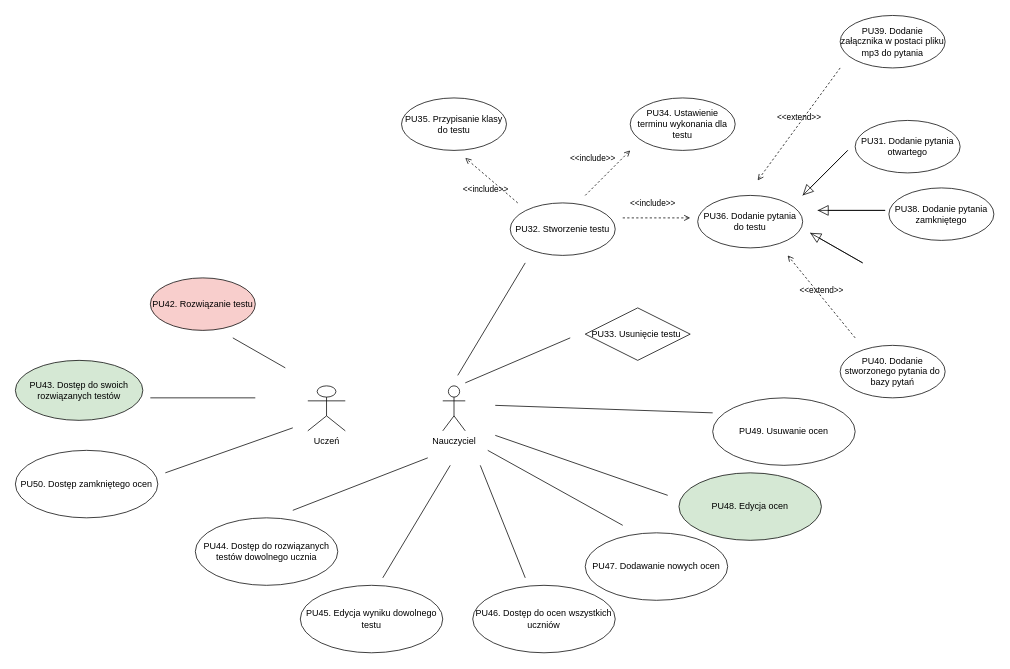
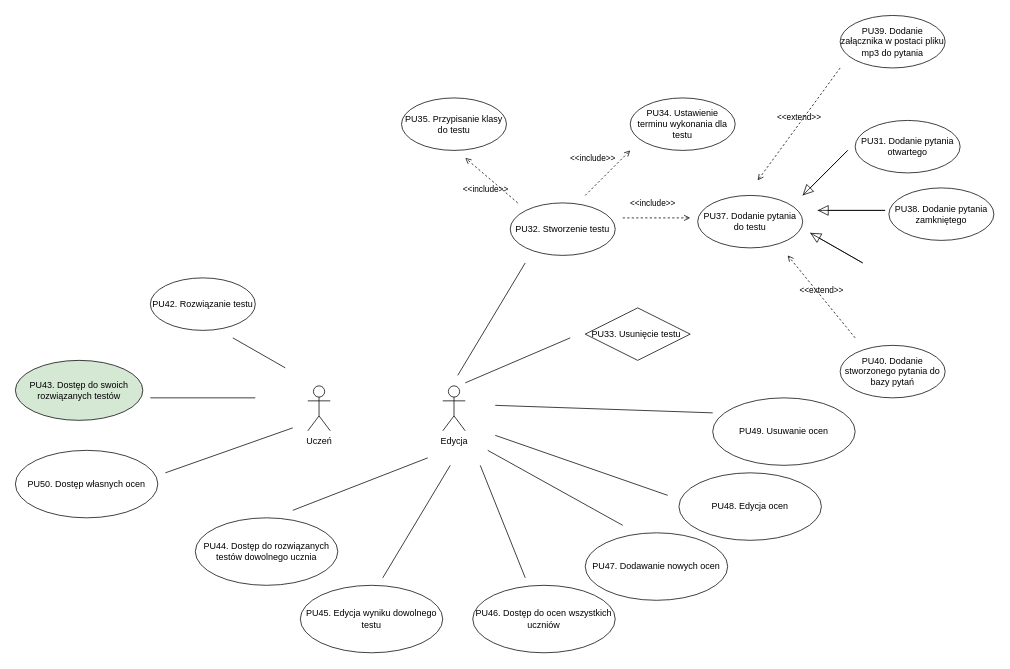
(750, 222) -> (750, 222)
(203, 304) -> (203, 304)
(327, 408) -> (319, 408)
(455, 442) -> (455, 442)
(87, 484) -> (87, 484)
(750, 507) -> (750, 507)
